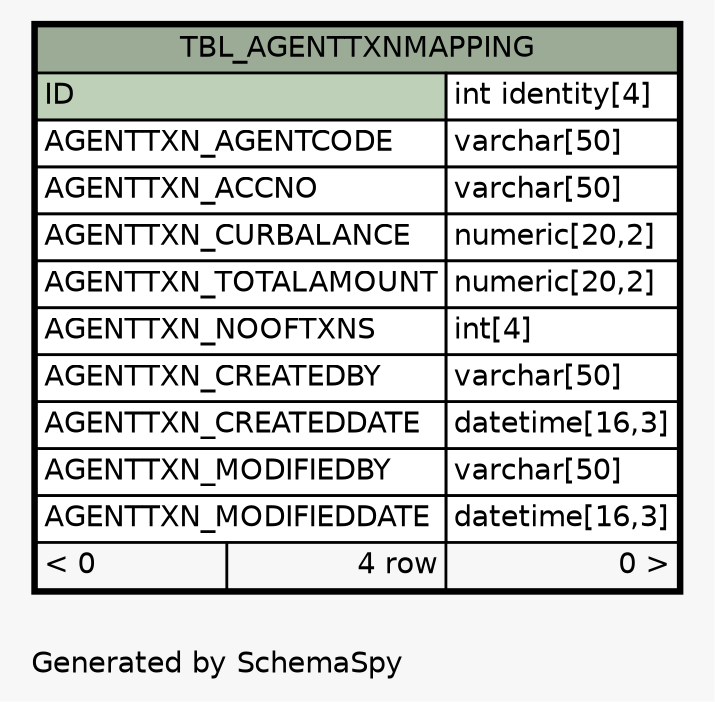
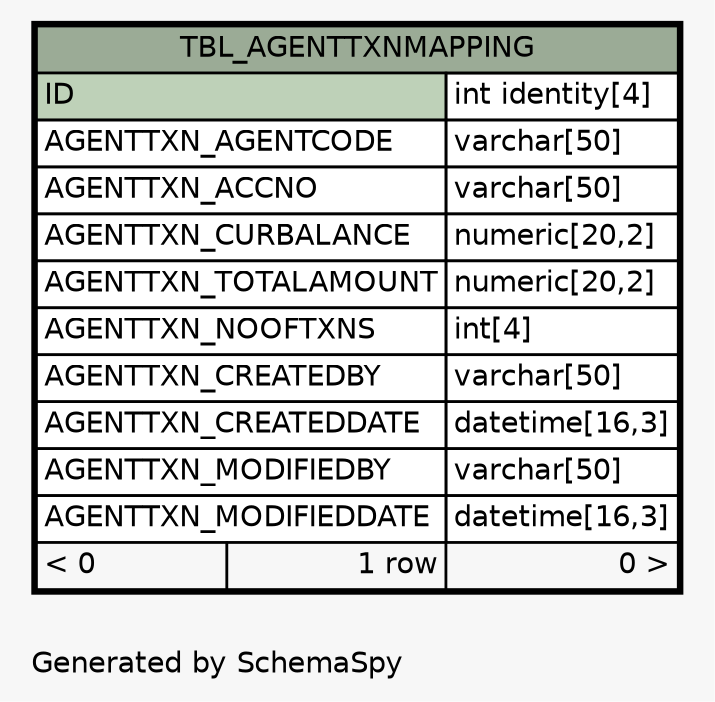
(398, 565) -> (398, 565)
